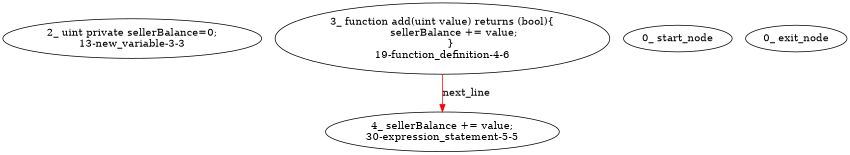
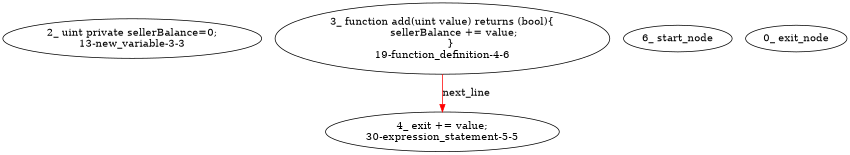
(678, 39) -> (678, 39)
(442, 132) -> (442, 132)
